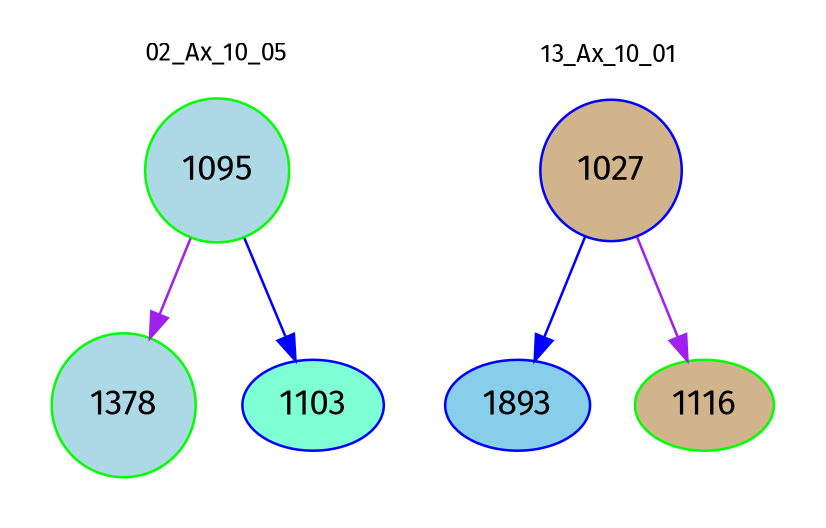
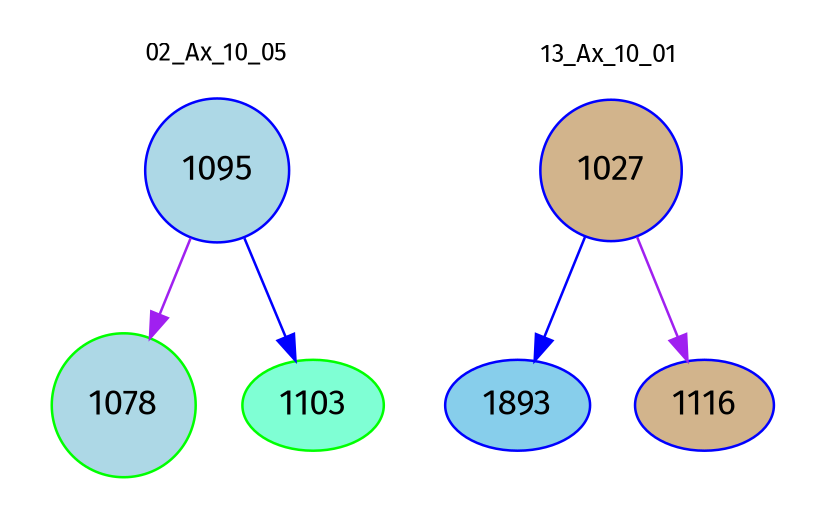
(217, 170) -> (217, 170)
(124, 405) -> (124, 405)
(313, 405) -> (313, 405)
(704, 405) -> (704, 405)
